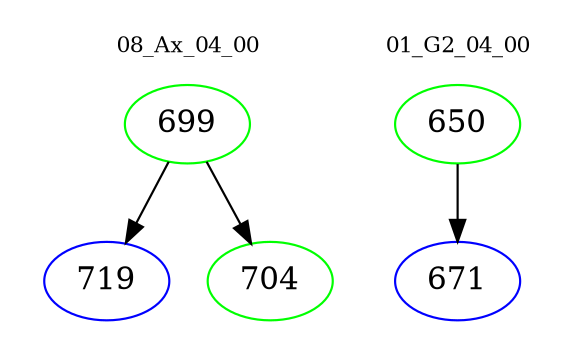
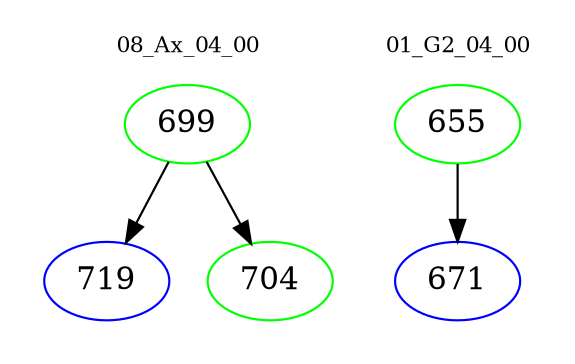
(458, 124) -> (458, 124)
